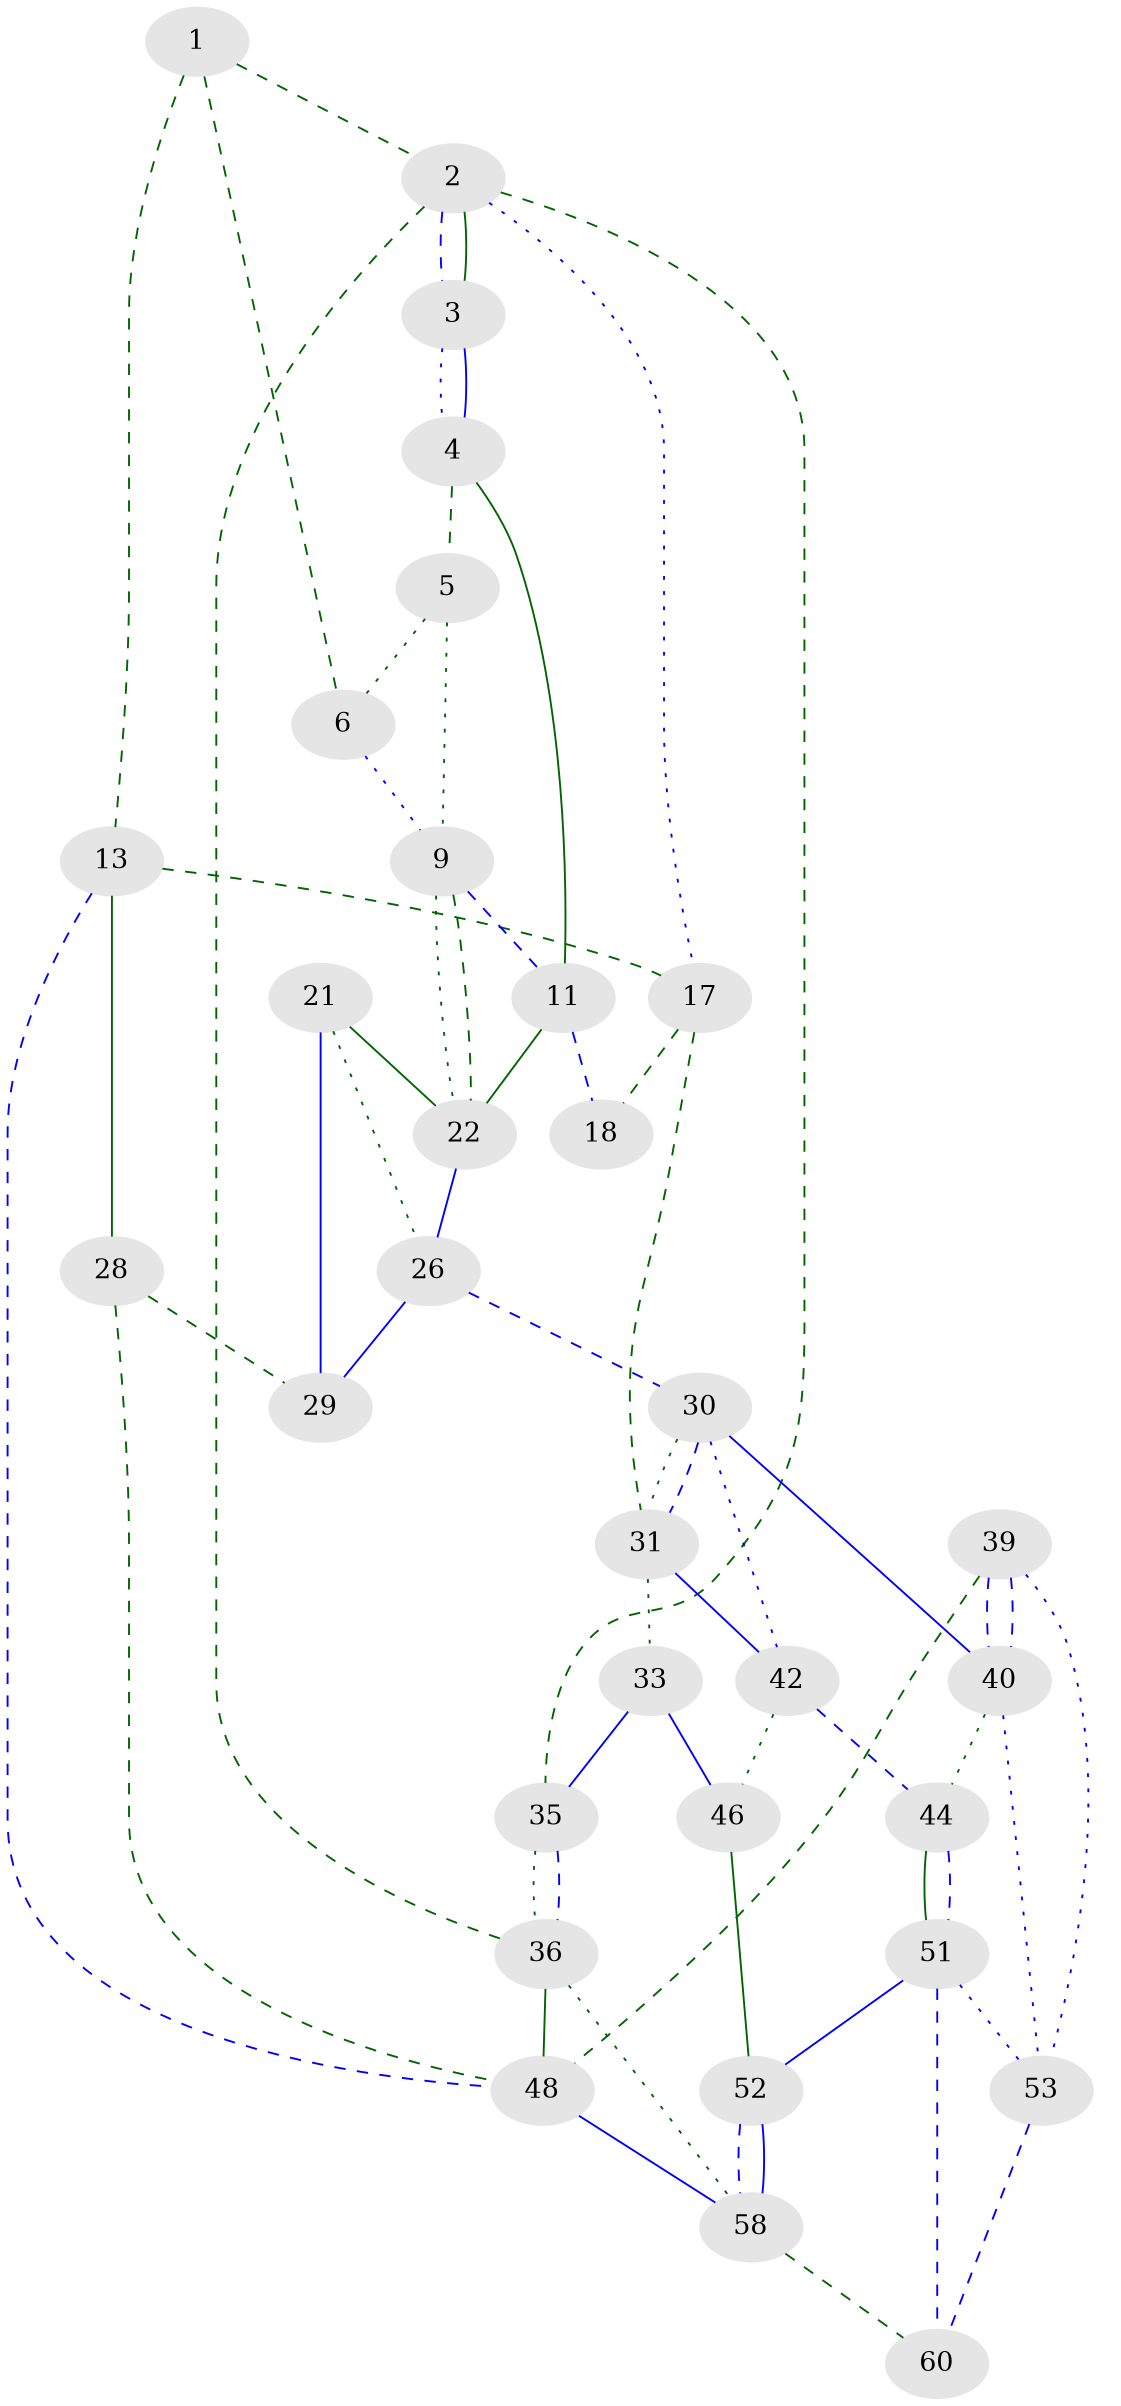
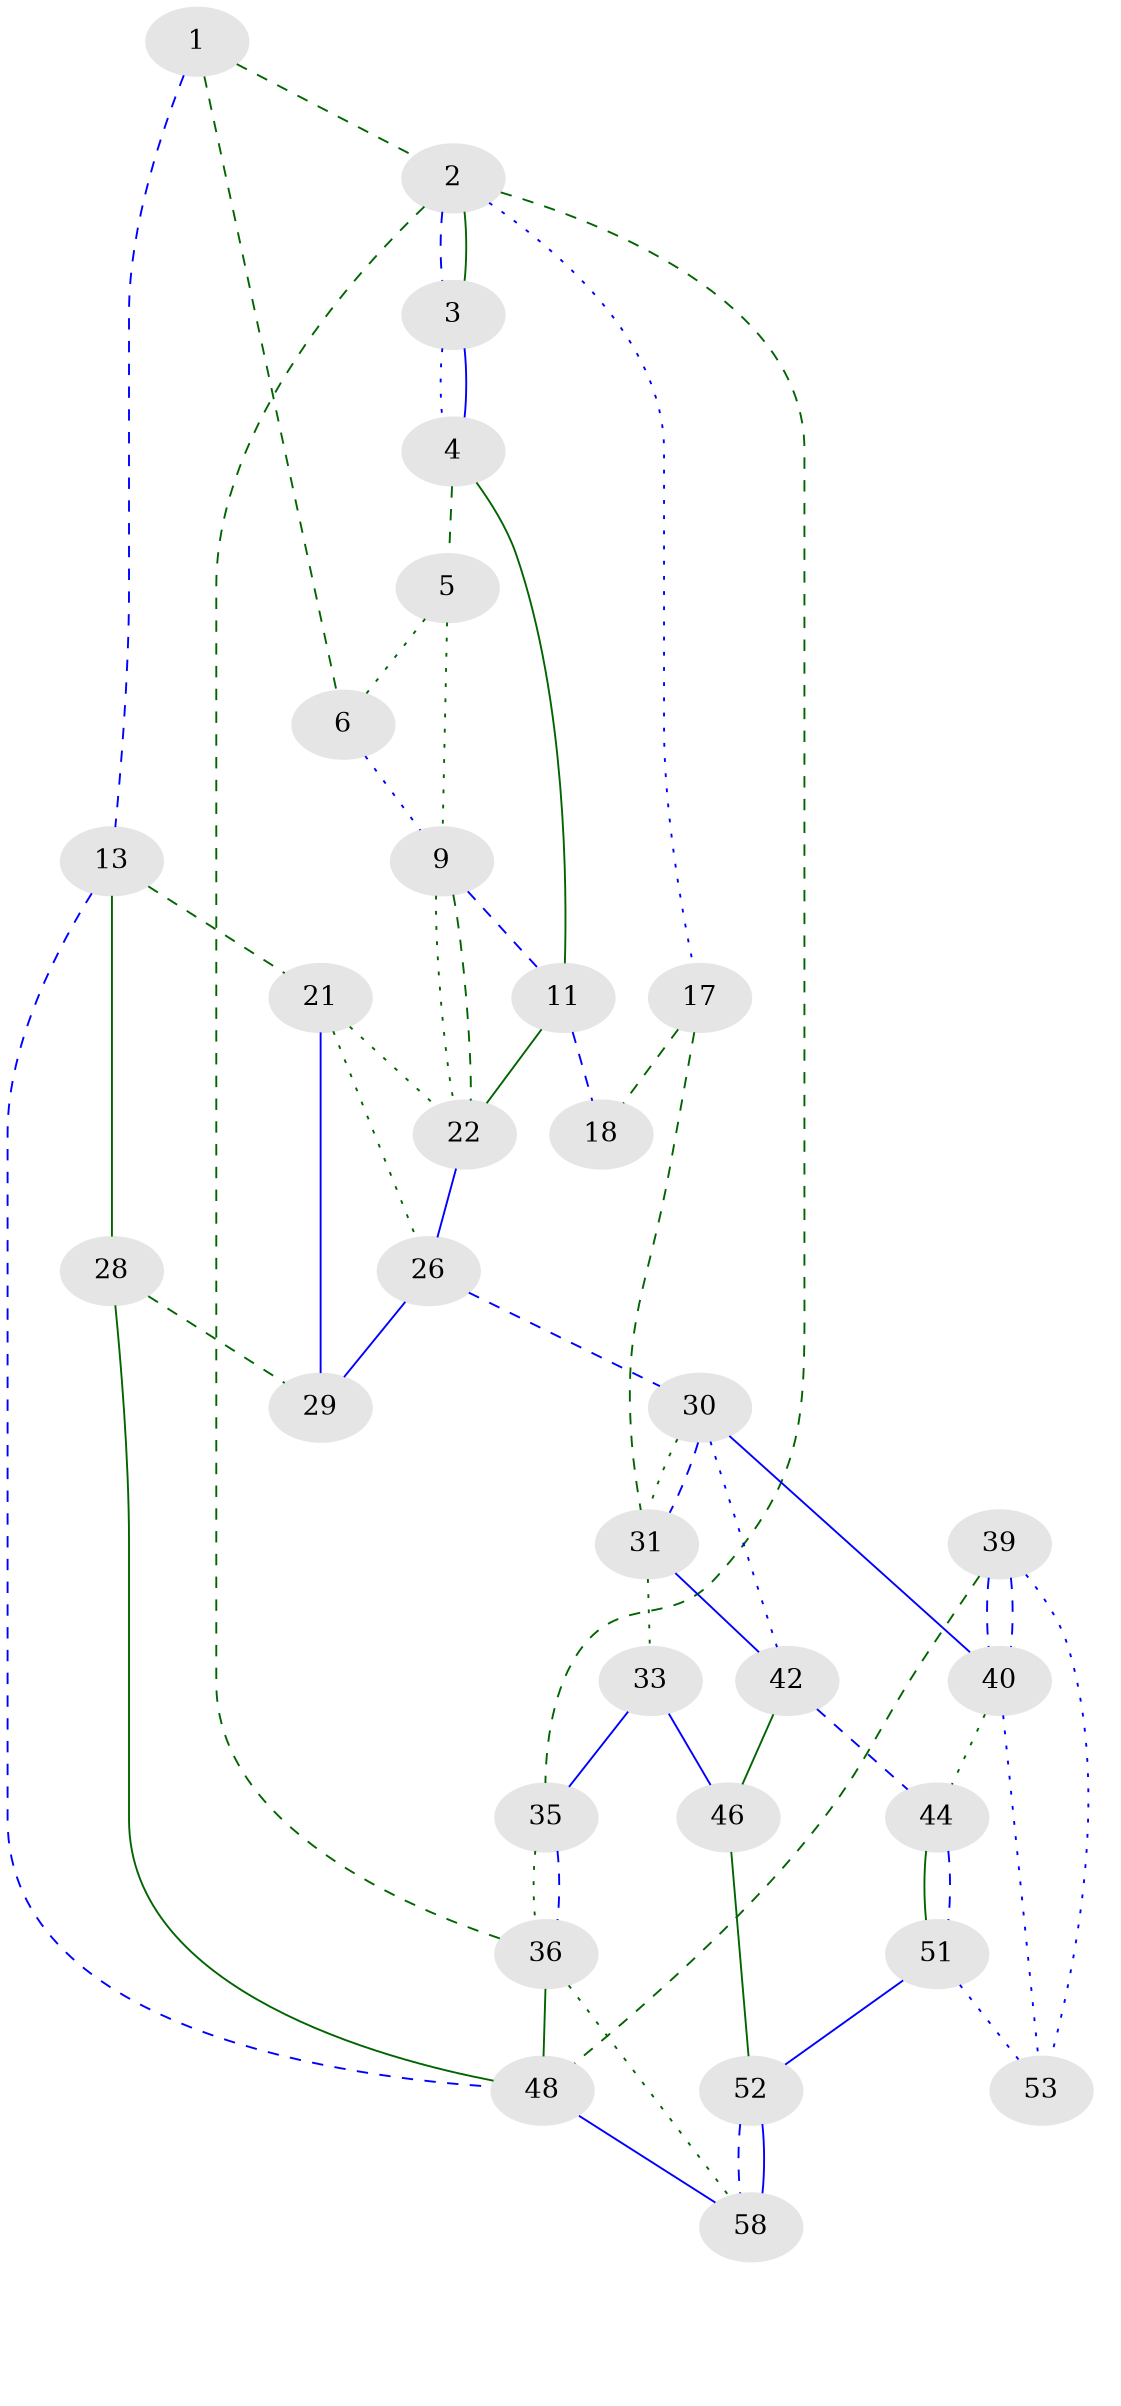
(129, 448) -> (129, 448)
(415, 909) -> (203, 921)
(393, 1066) -> (393, 1066)
(758, 1749) -> (758, 1749)
(129, 1803) -> (129, 1803)
(937, 2364) -> none
